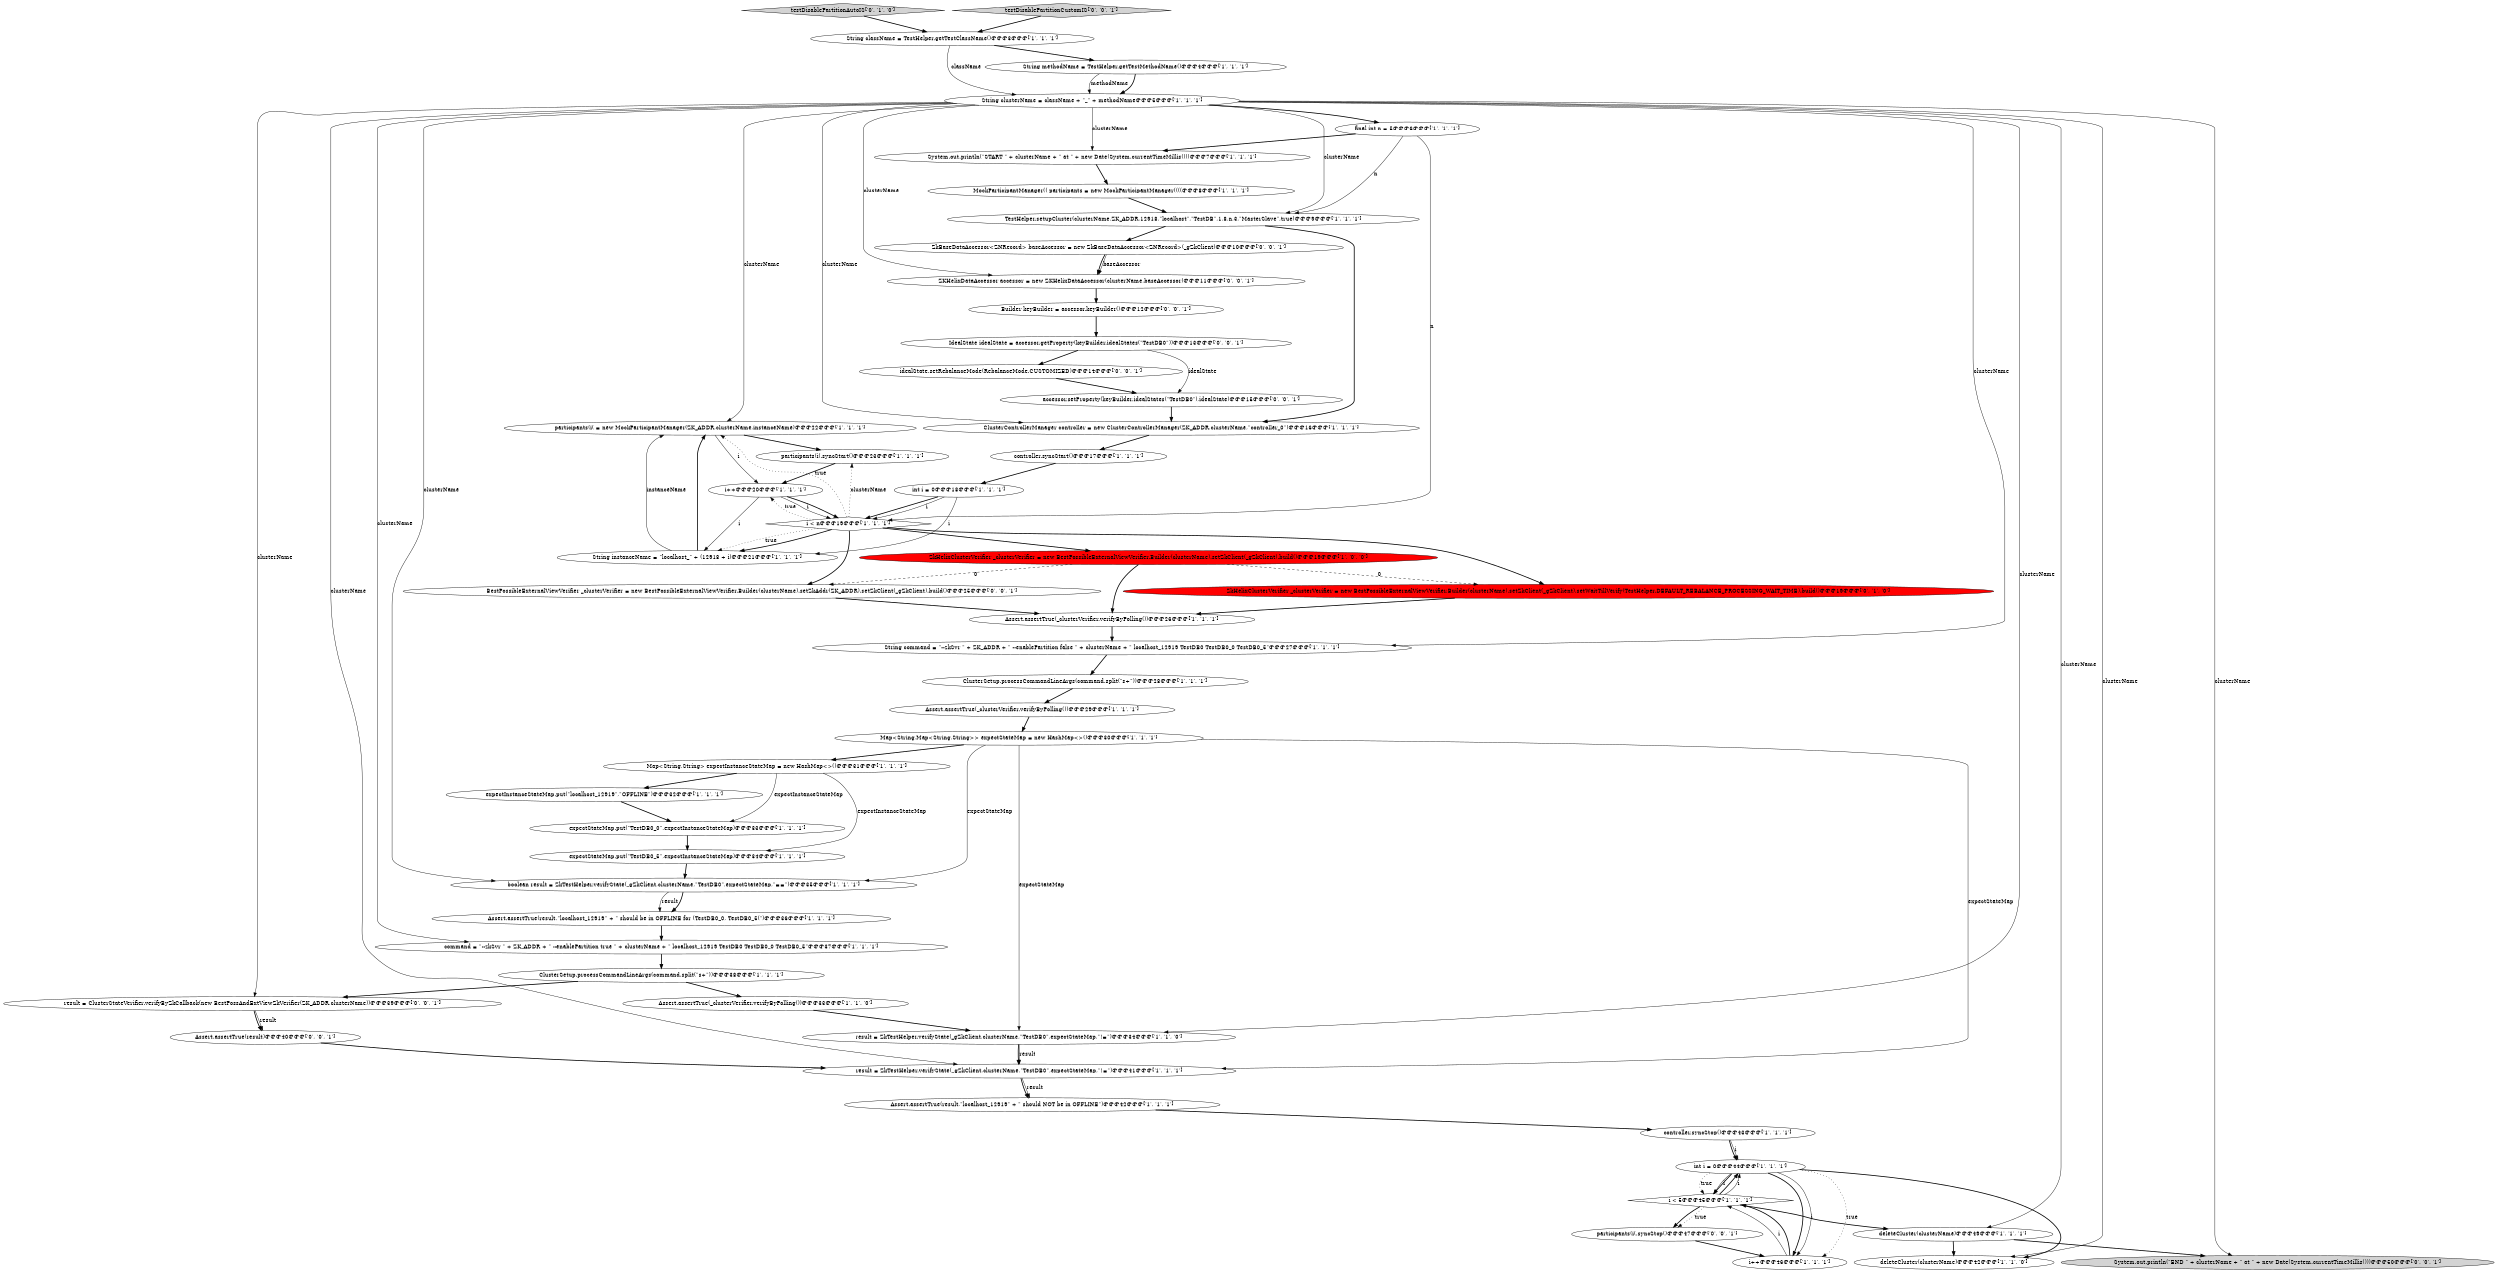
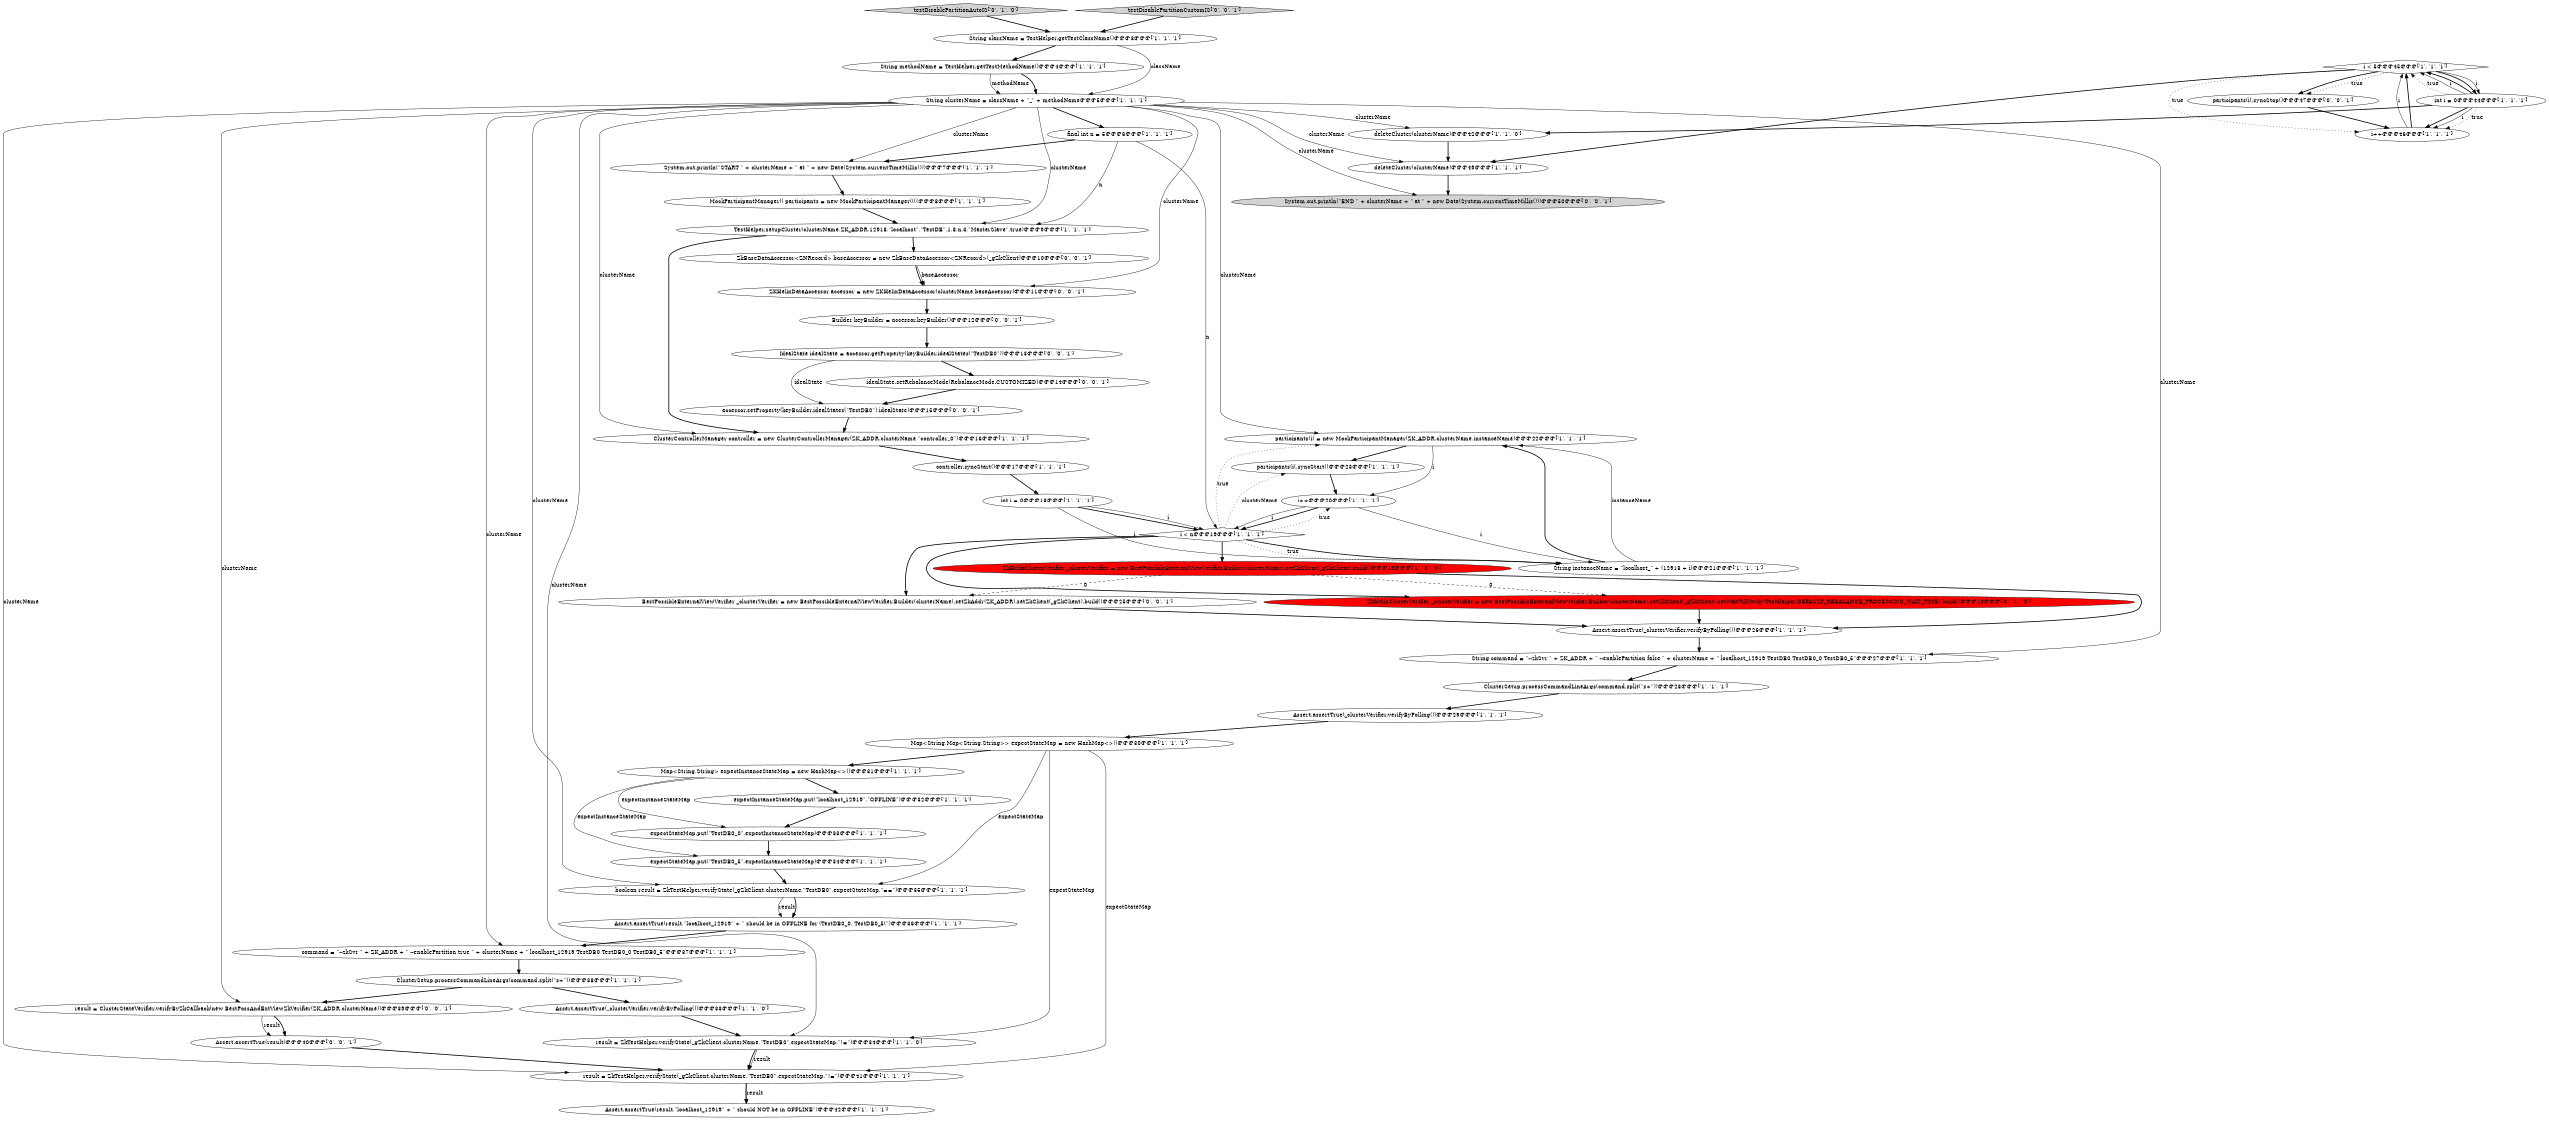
none -> (2169, 101)
(1728, 1133) -> none
(1953, 1246) -> (1448, 149)
